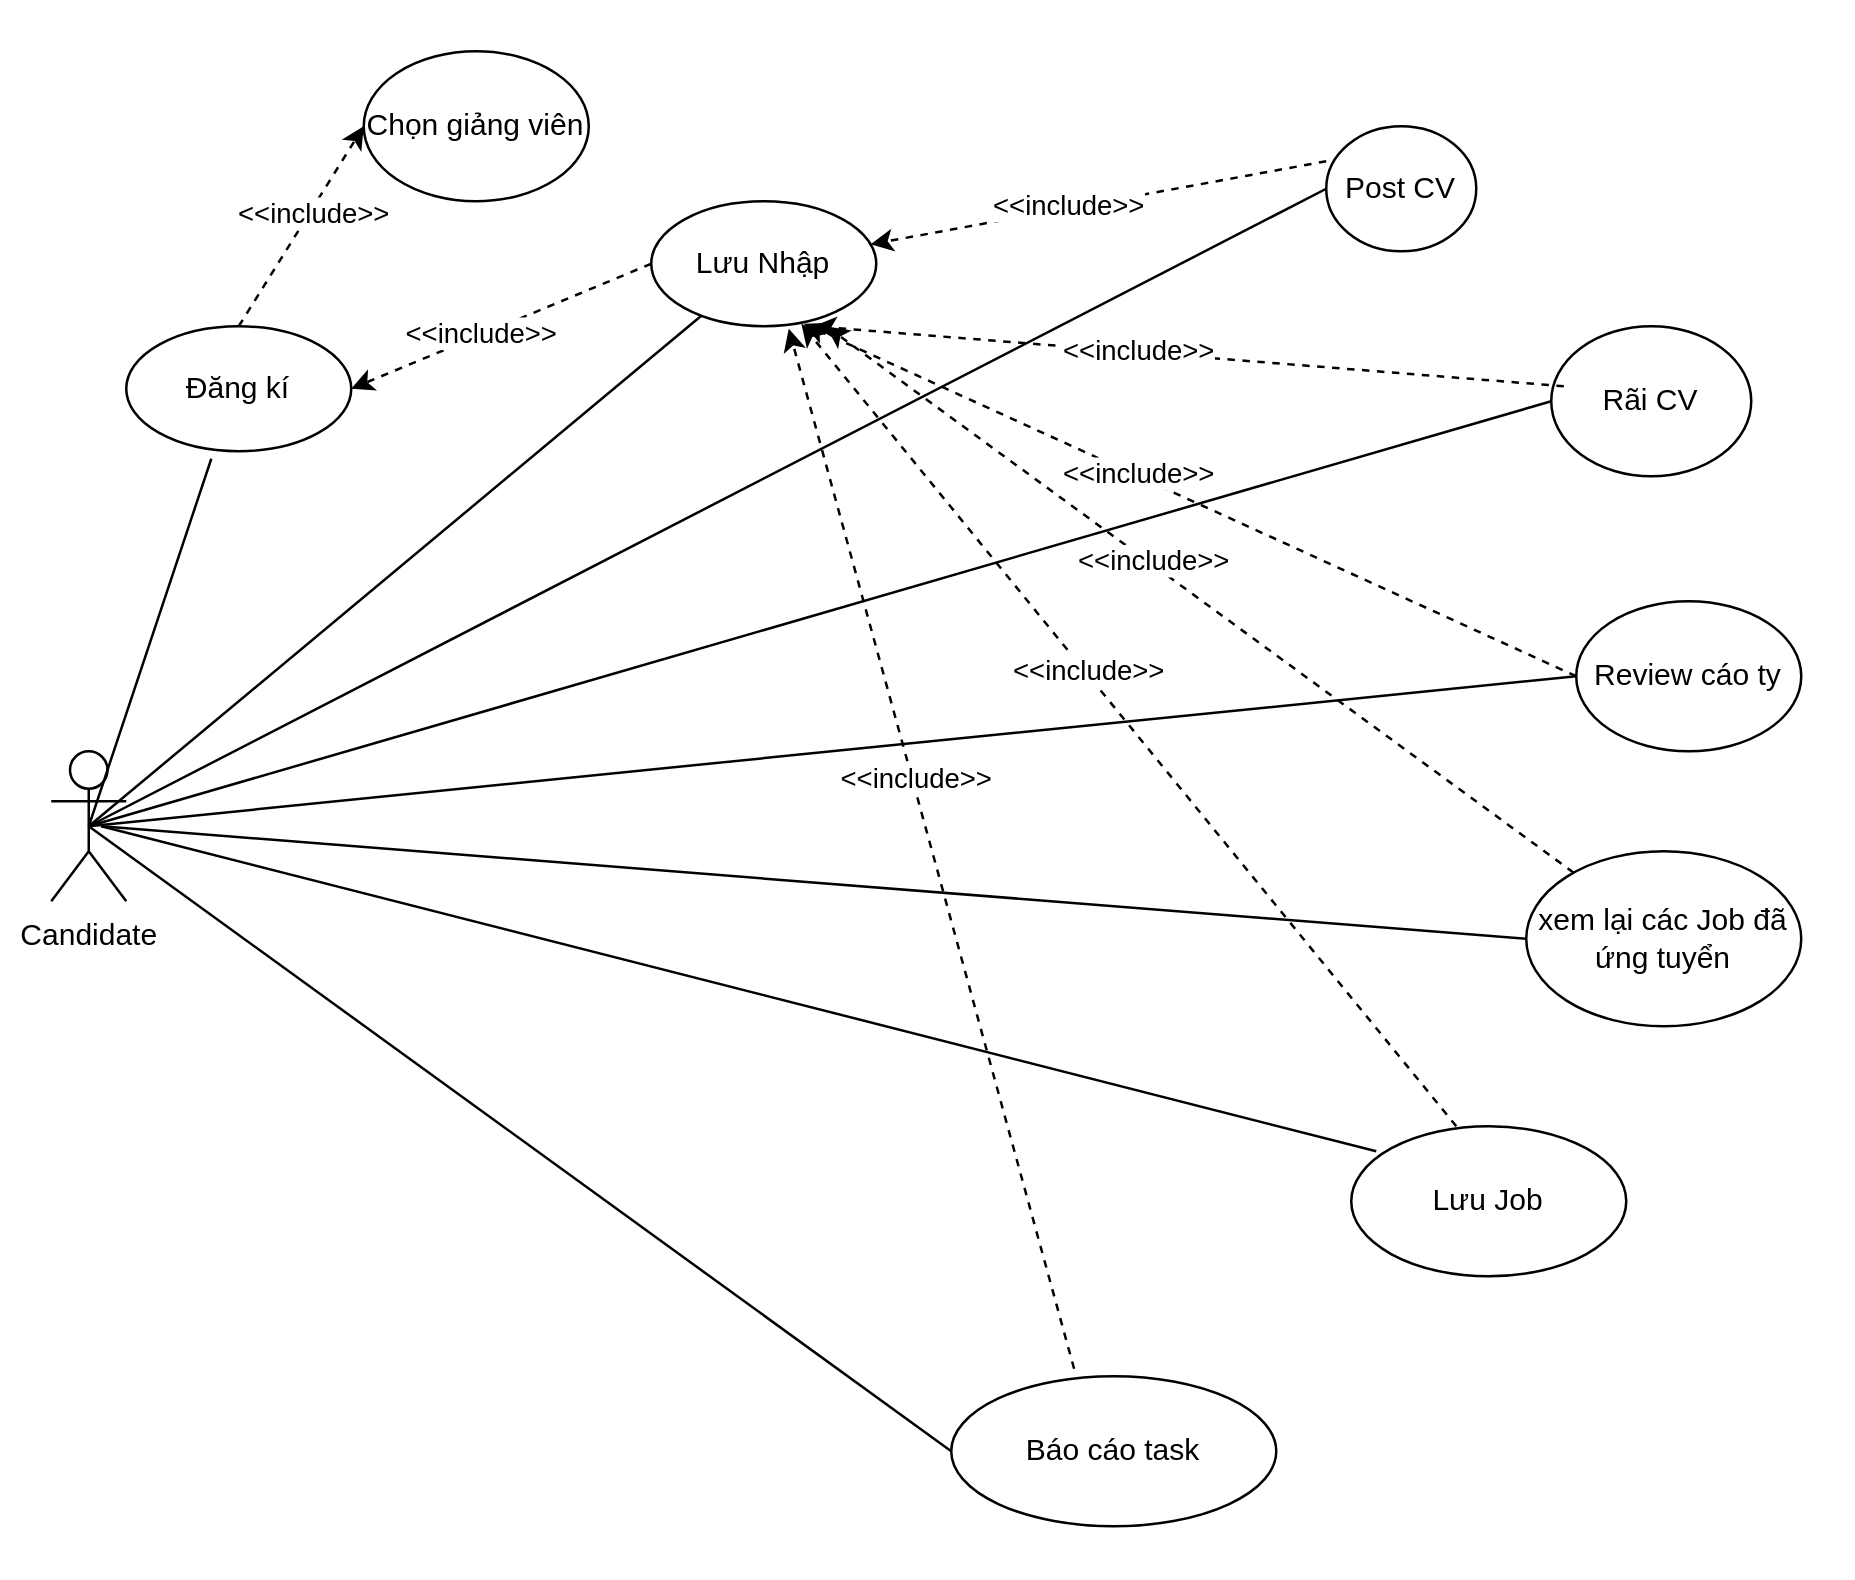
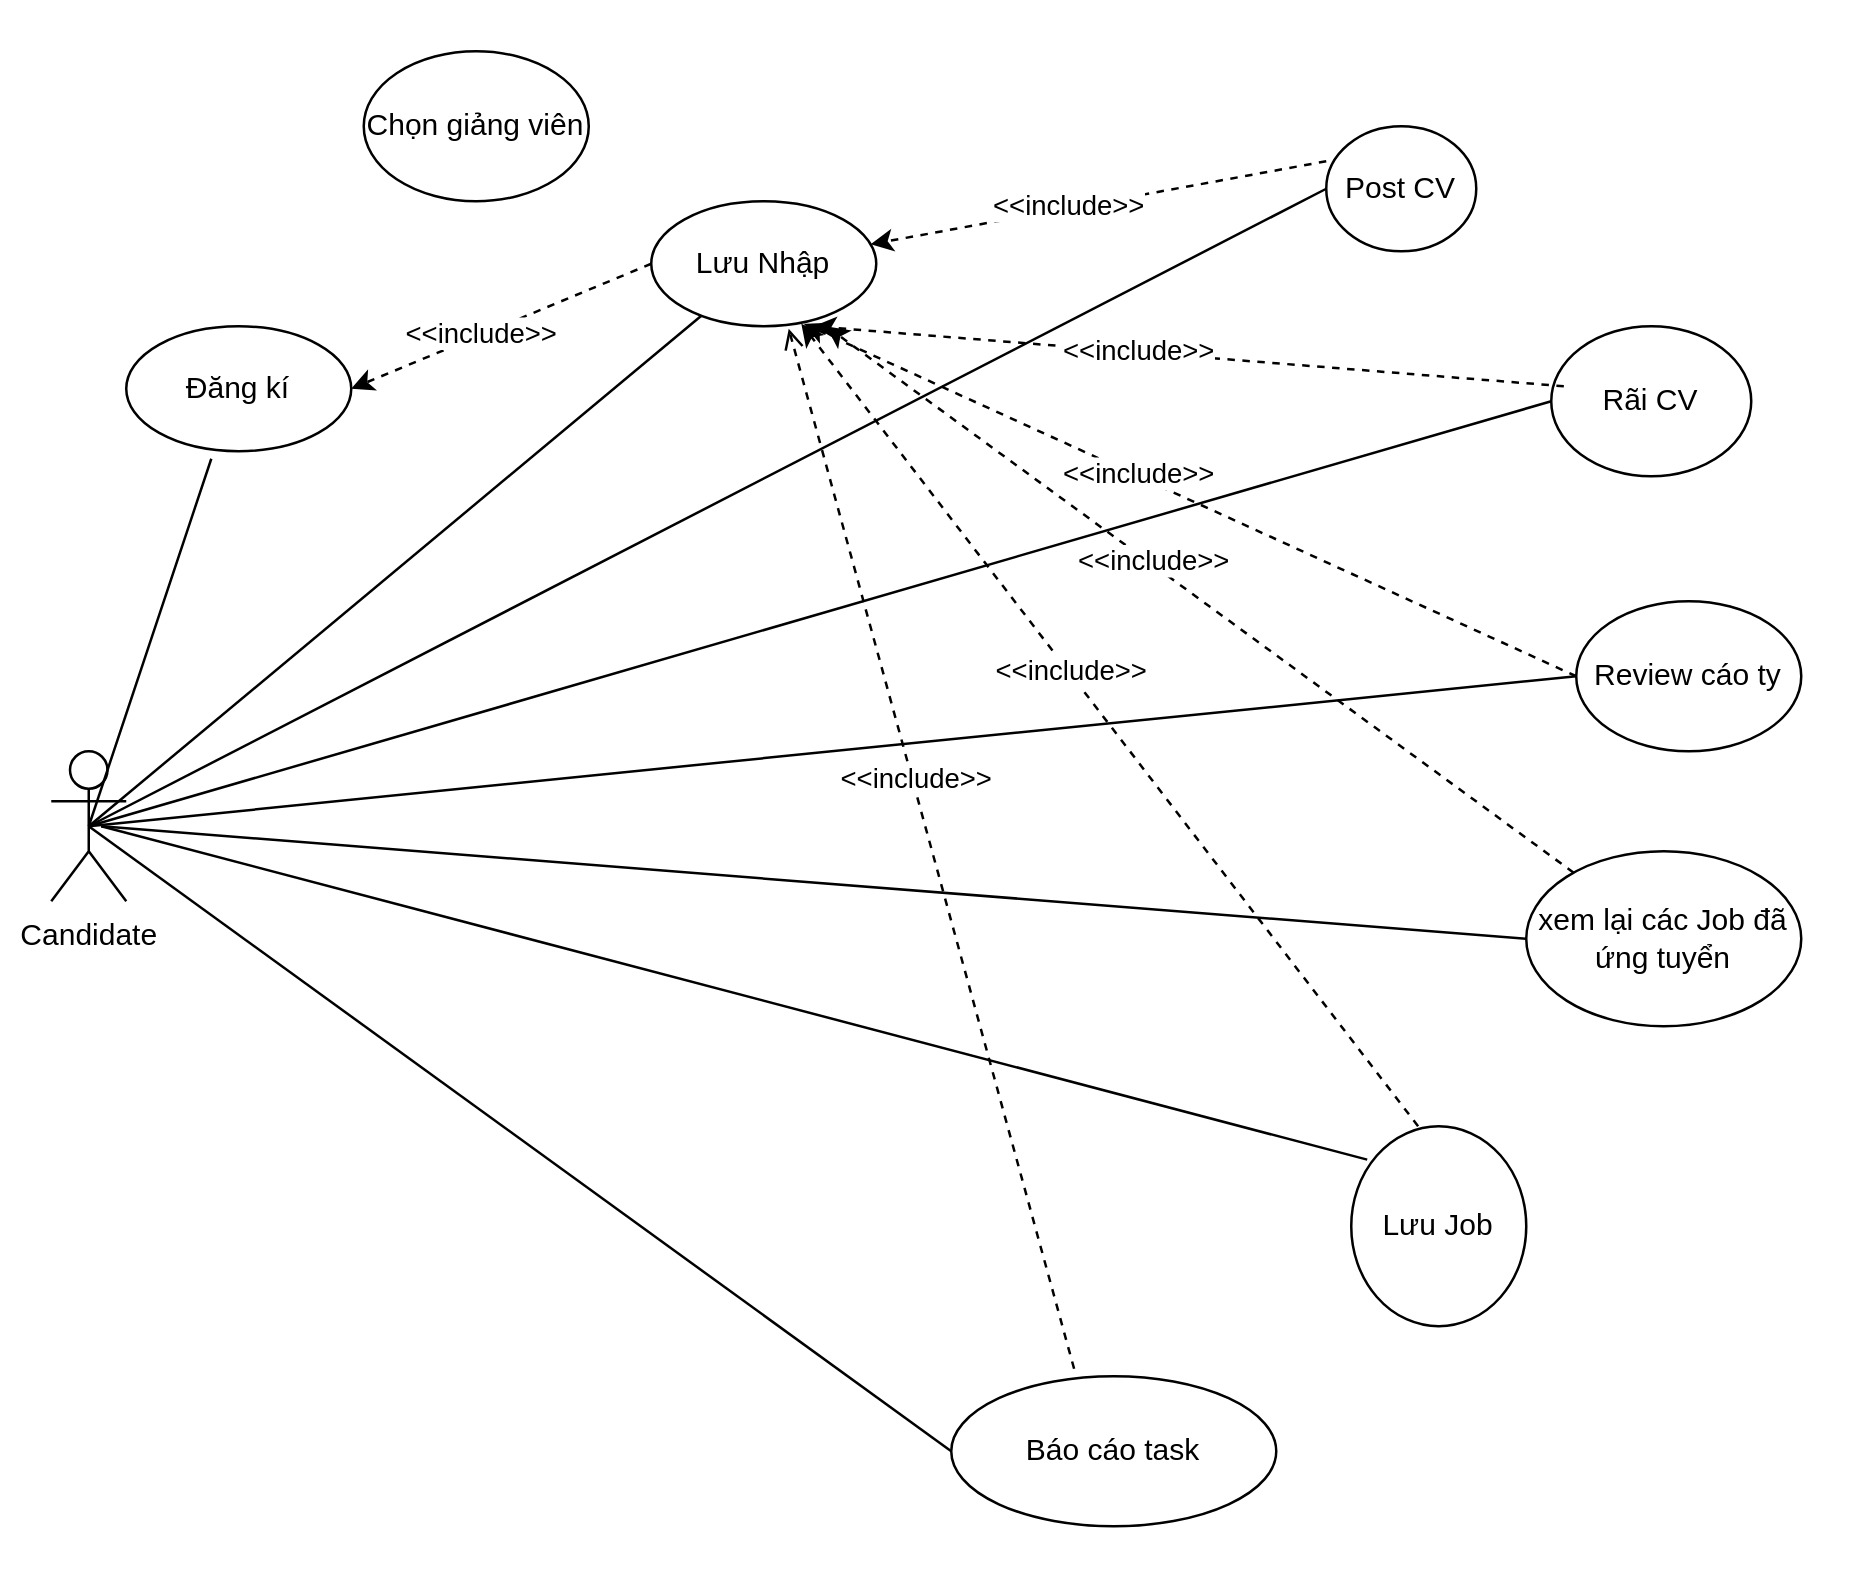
(276, 267) -> none
(793, 346) -> (792, 341)
(1489, 1201) -> (1439, 1226)
